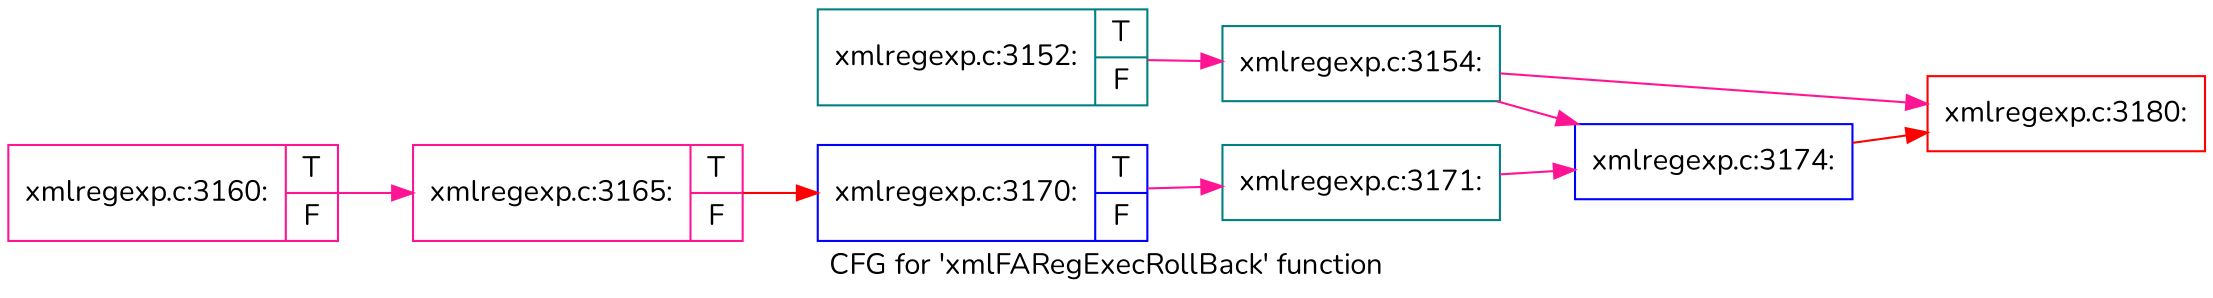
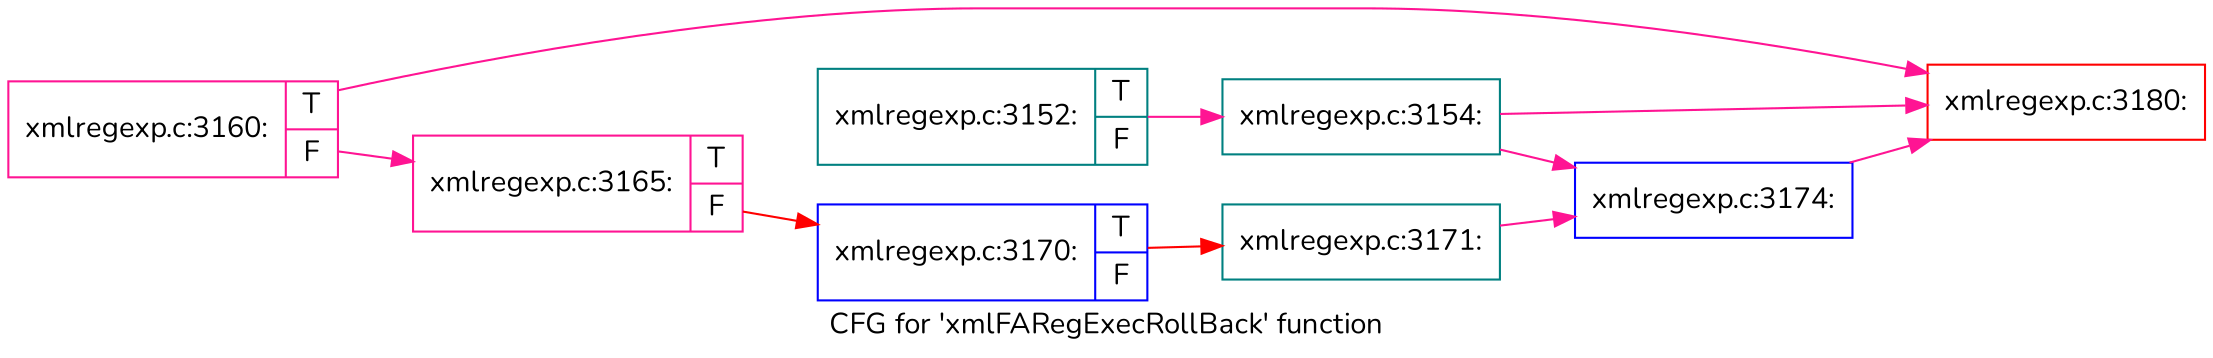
none -> (1121, 8)
(1879, 139) -> (1880, 154)
(1174, 188) -> (1174, 247)
